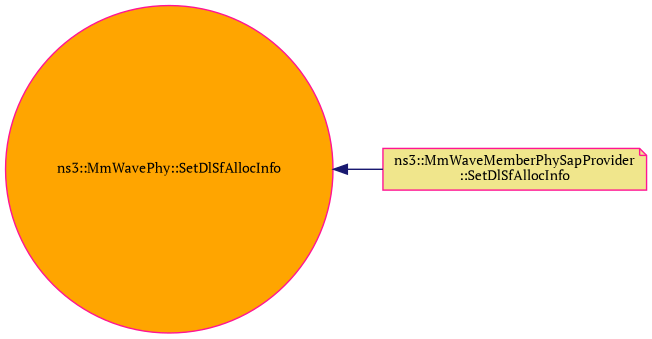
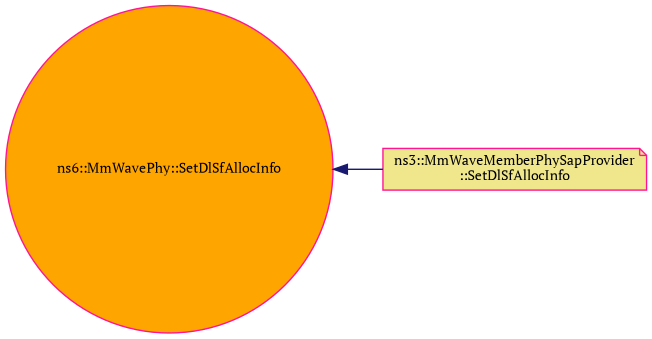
(169, 169) -> (169, 169)
